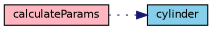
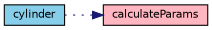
(123, 15) -> (79, 15)
